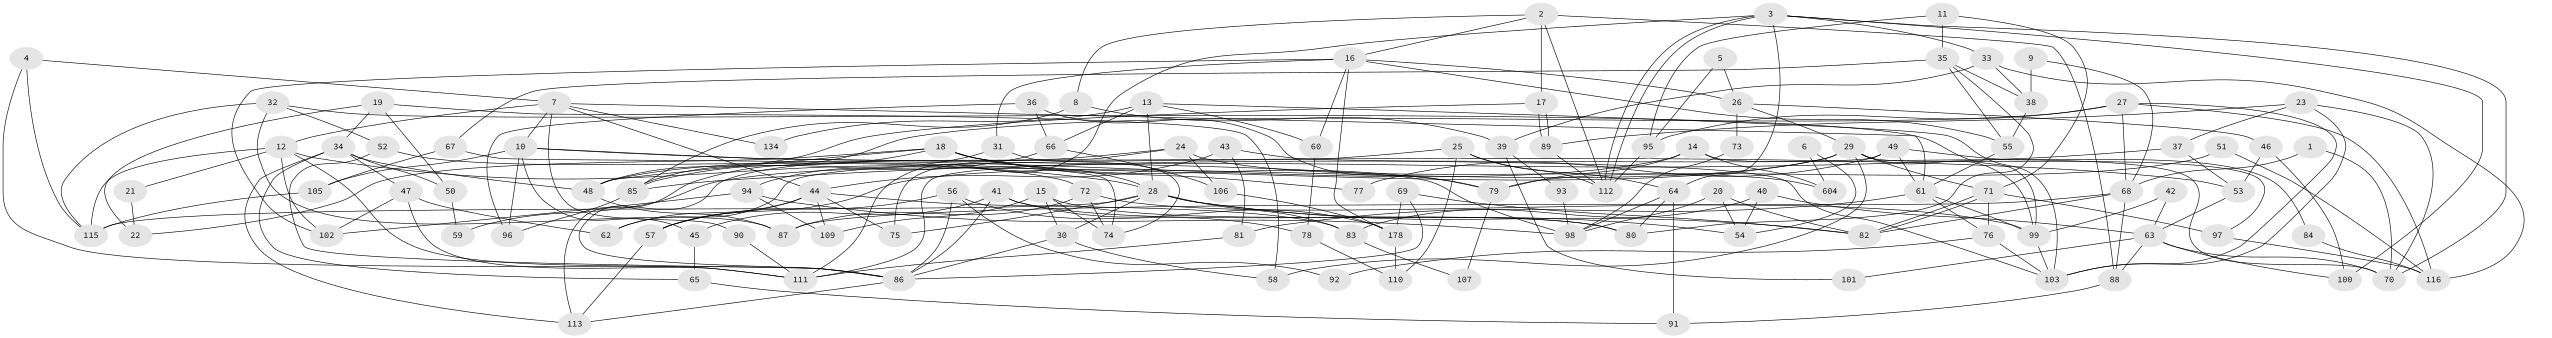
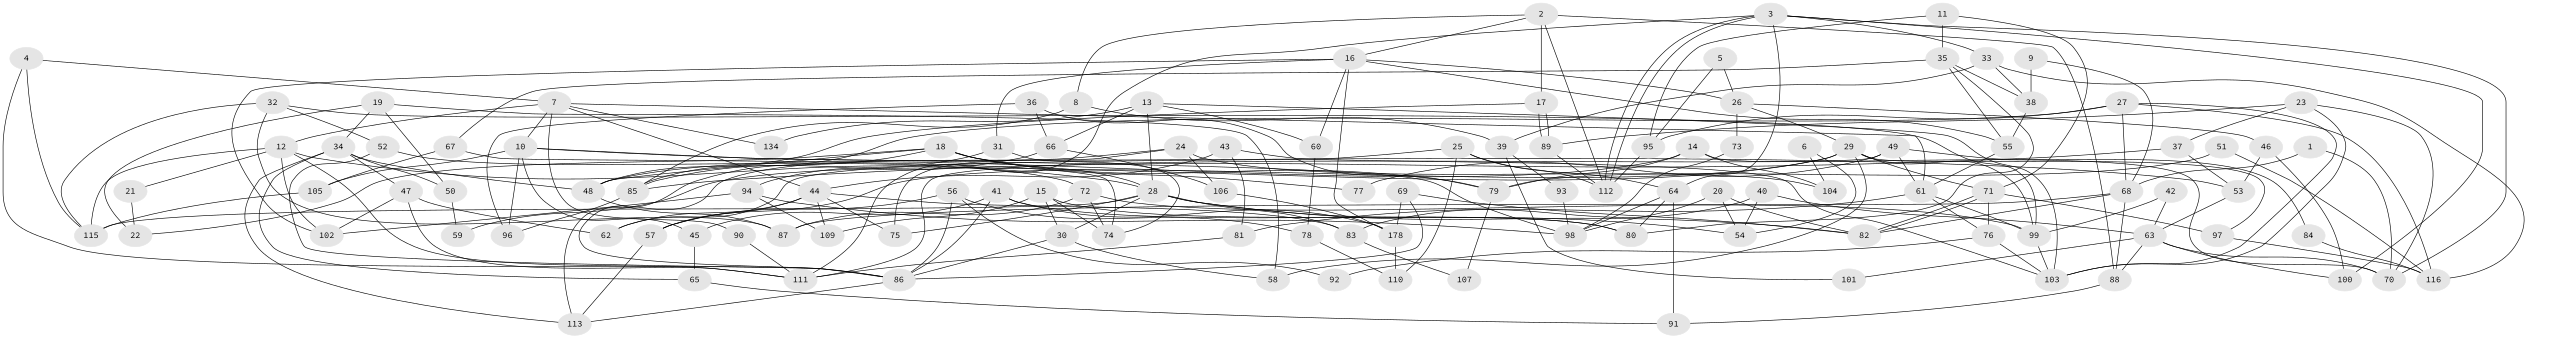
(1830, 191) -> (1830, 191)
